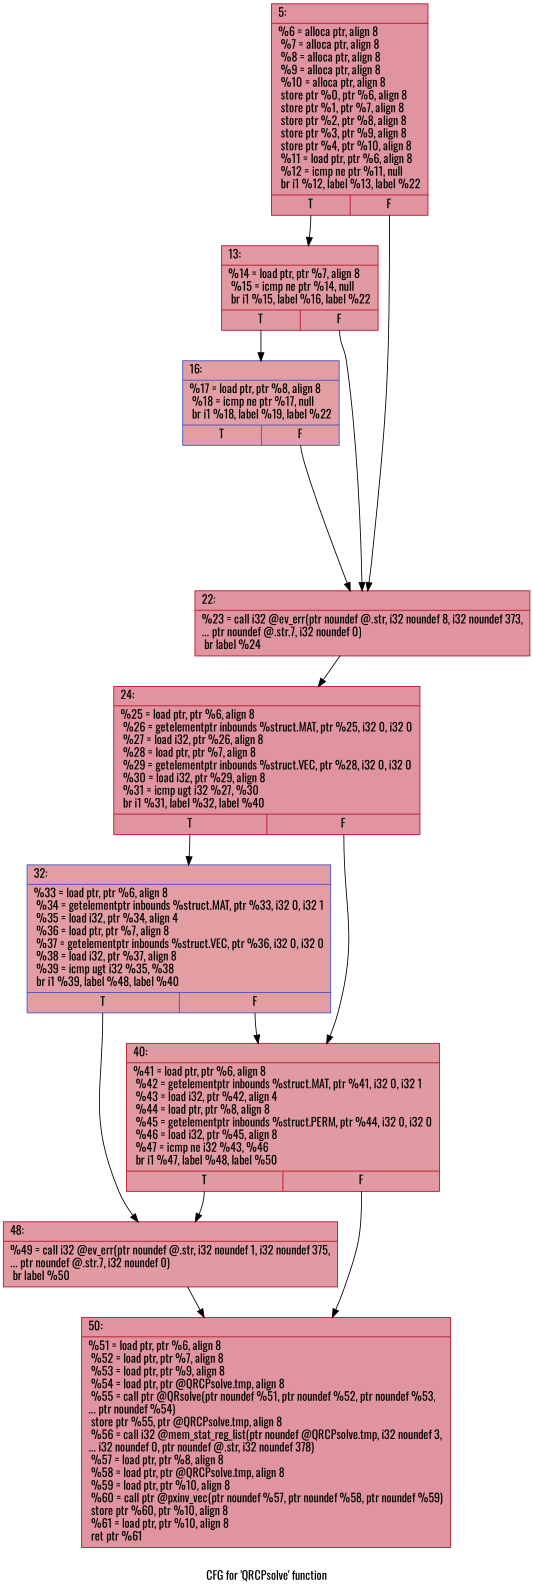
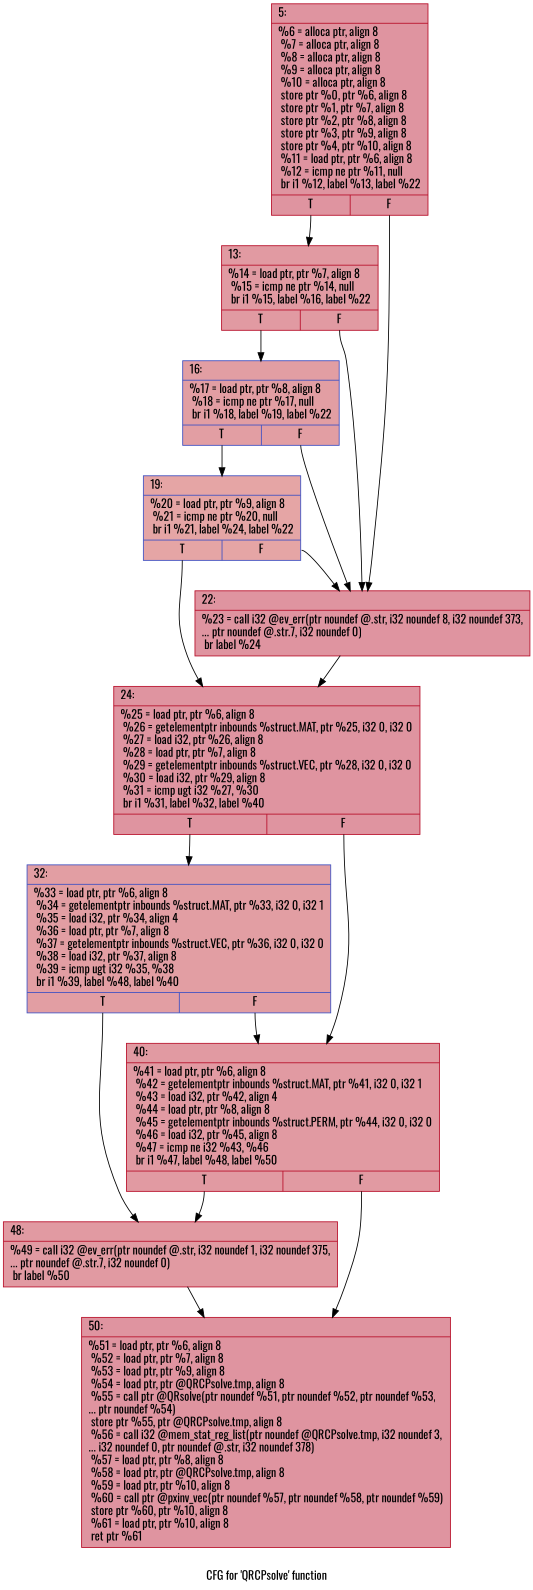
none -> (222, 518)
